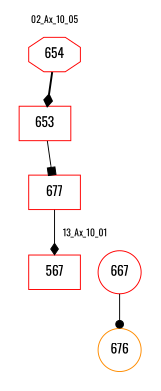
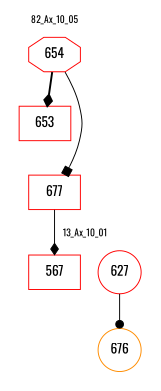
(55, 21) -> (55, 21)
(49, 153) -> (82, 119)
(120, 272) -> (120, 272)
